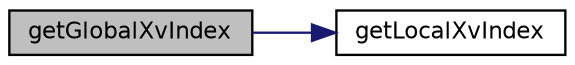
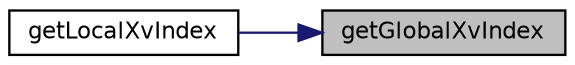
(282, 33) -> (269, 33)
